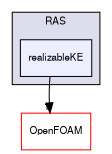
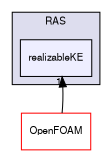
(49, 91) -> (63, 100)
